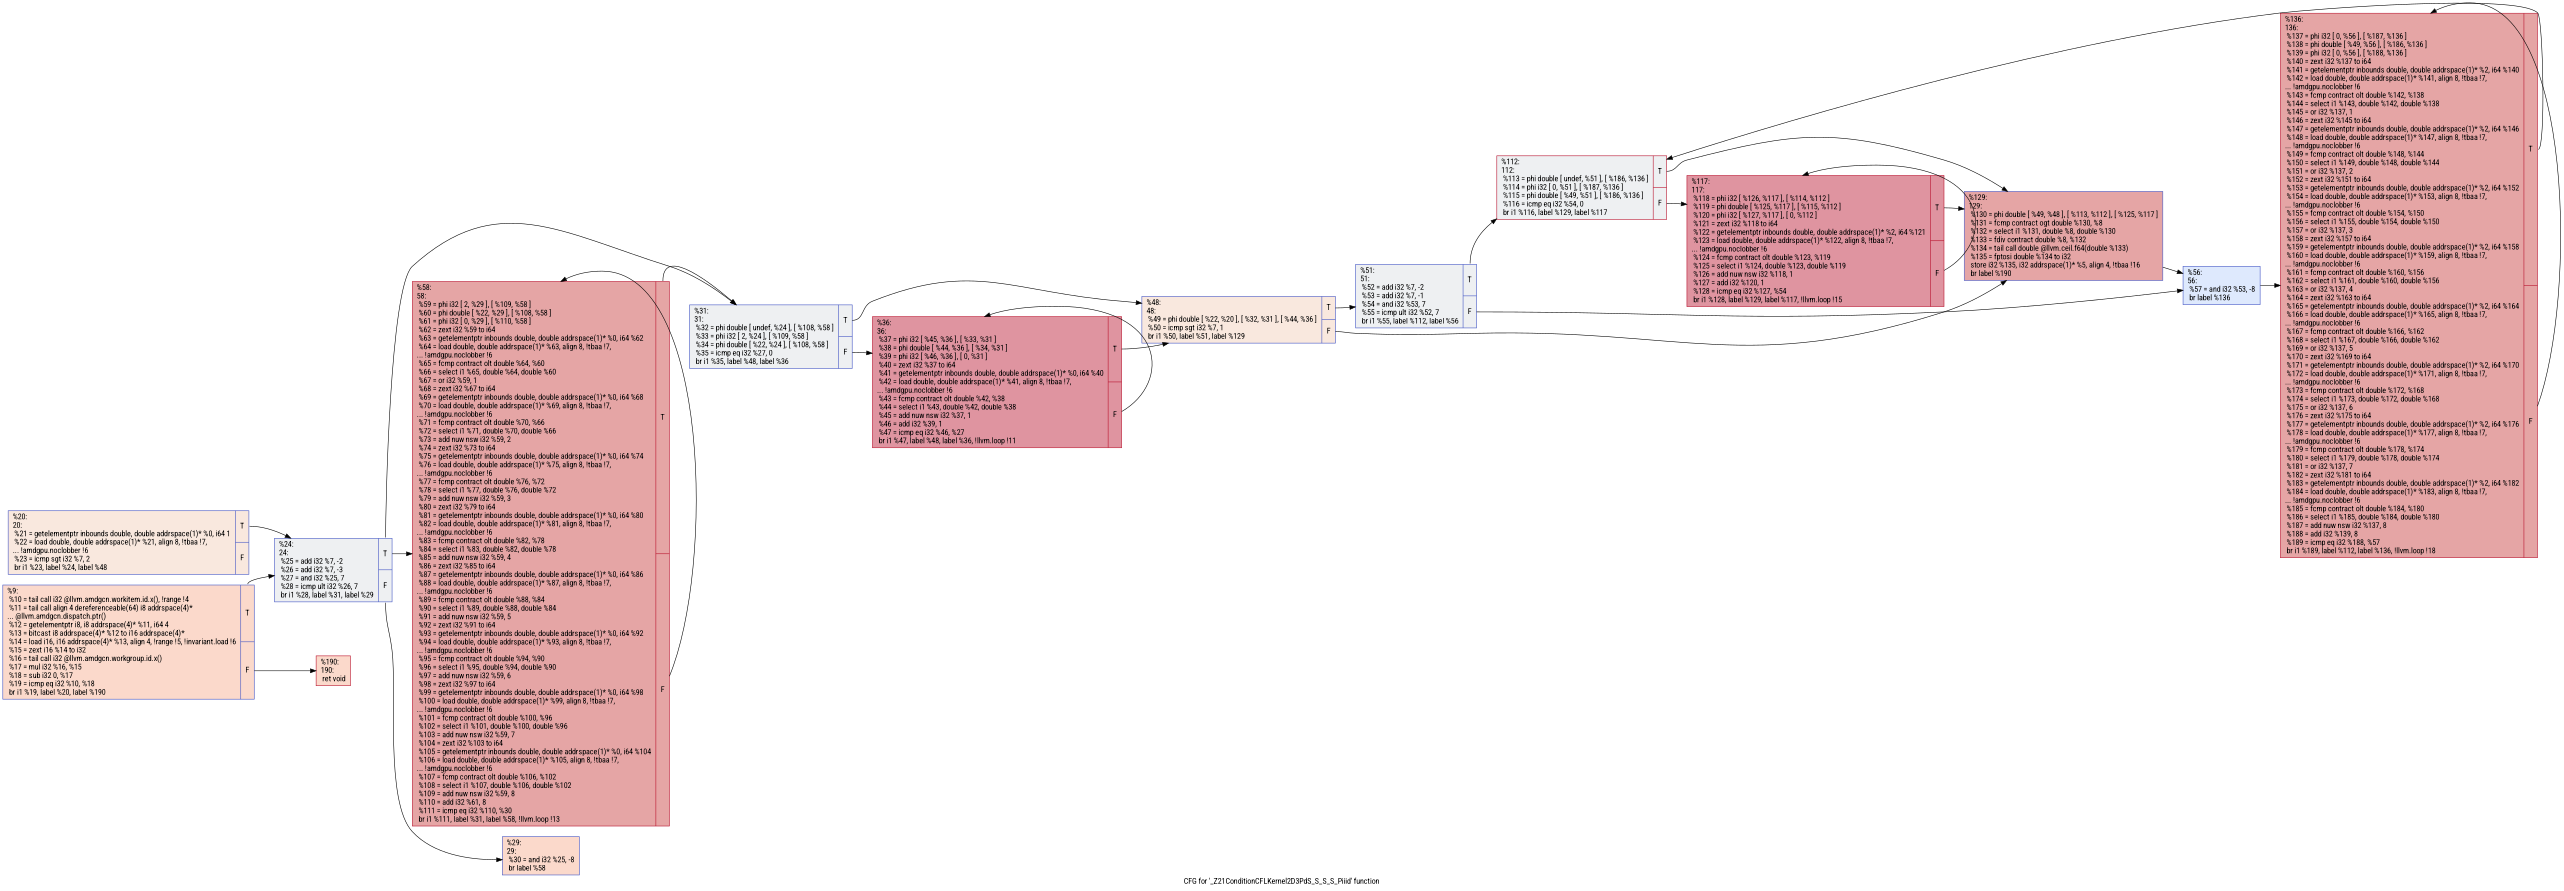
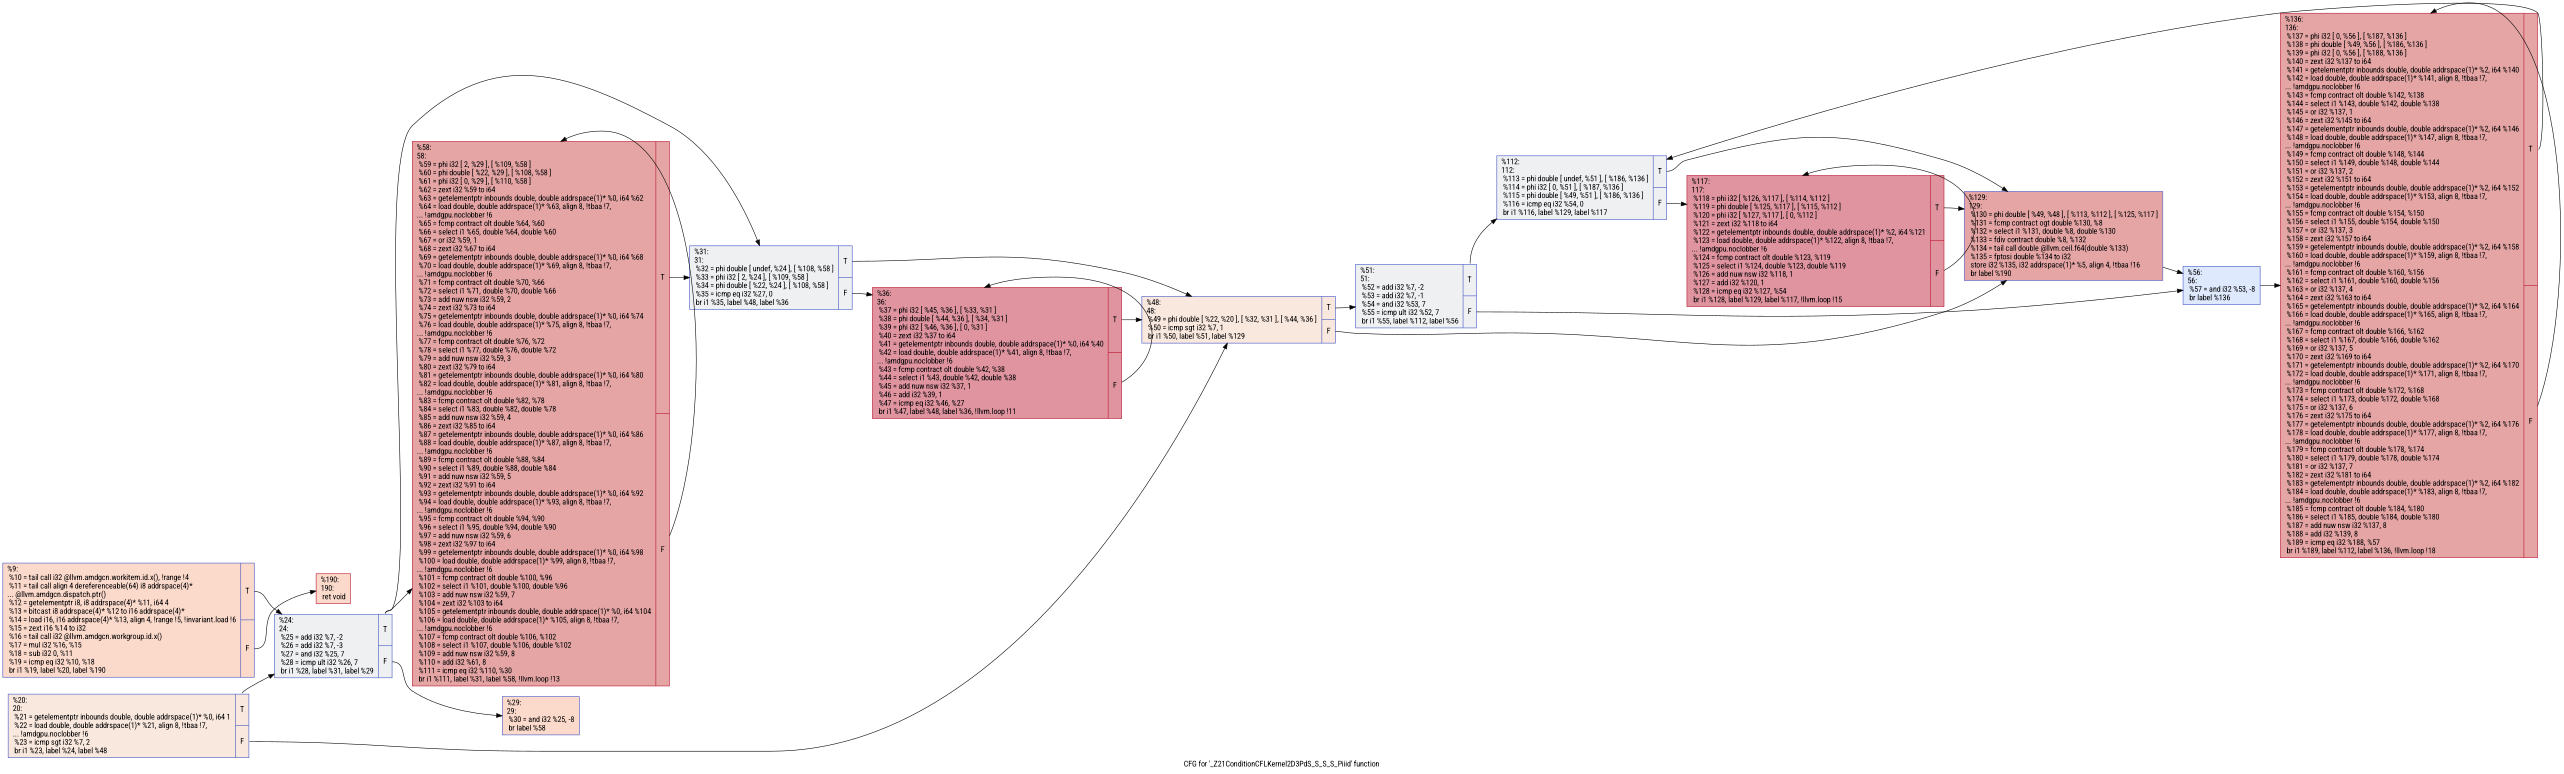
(1582, 188) -> (1582, 188)
(40, 676) -> (40, 654)
none -> (827, 743)
